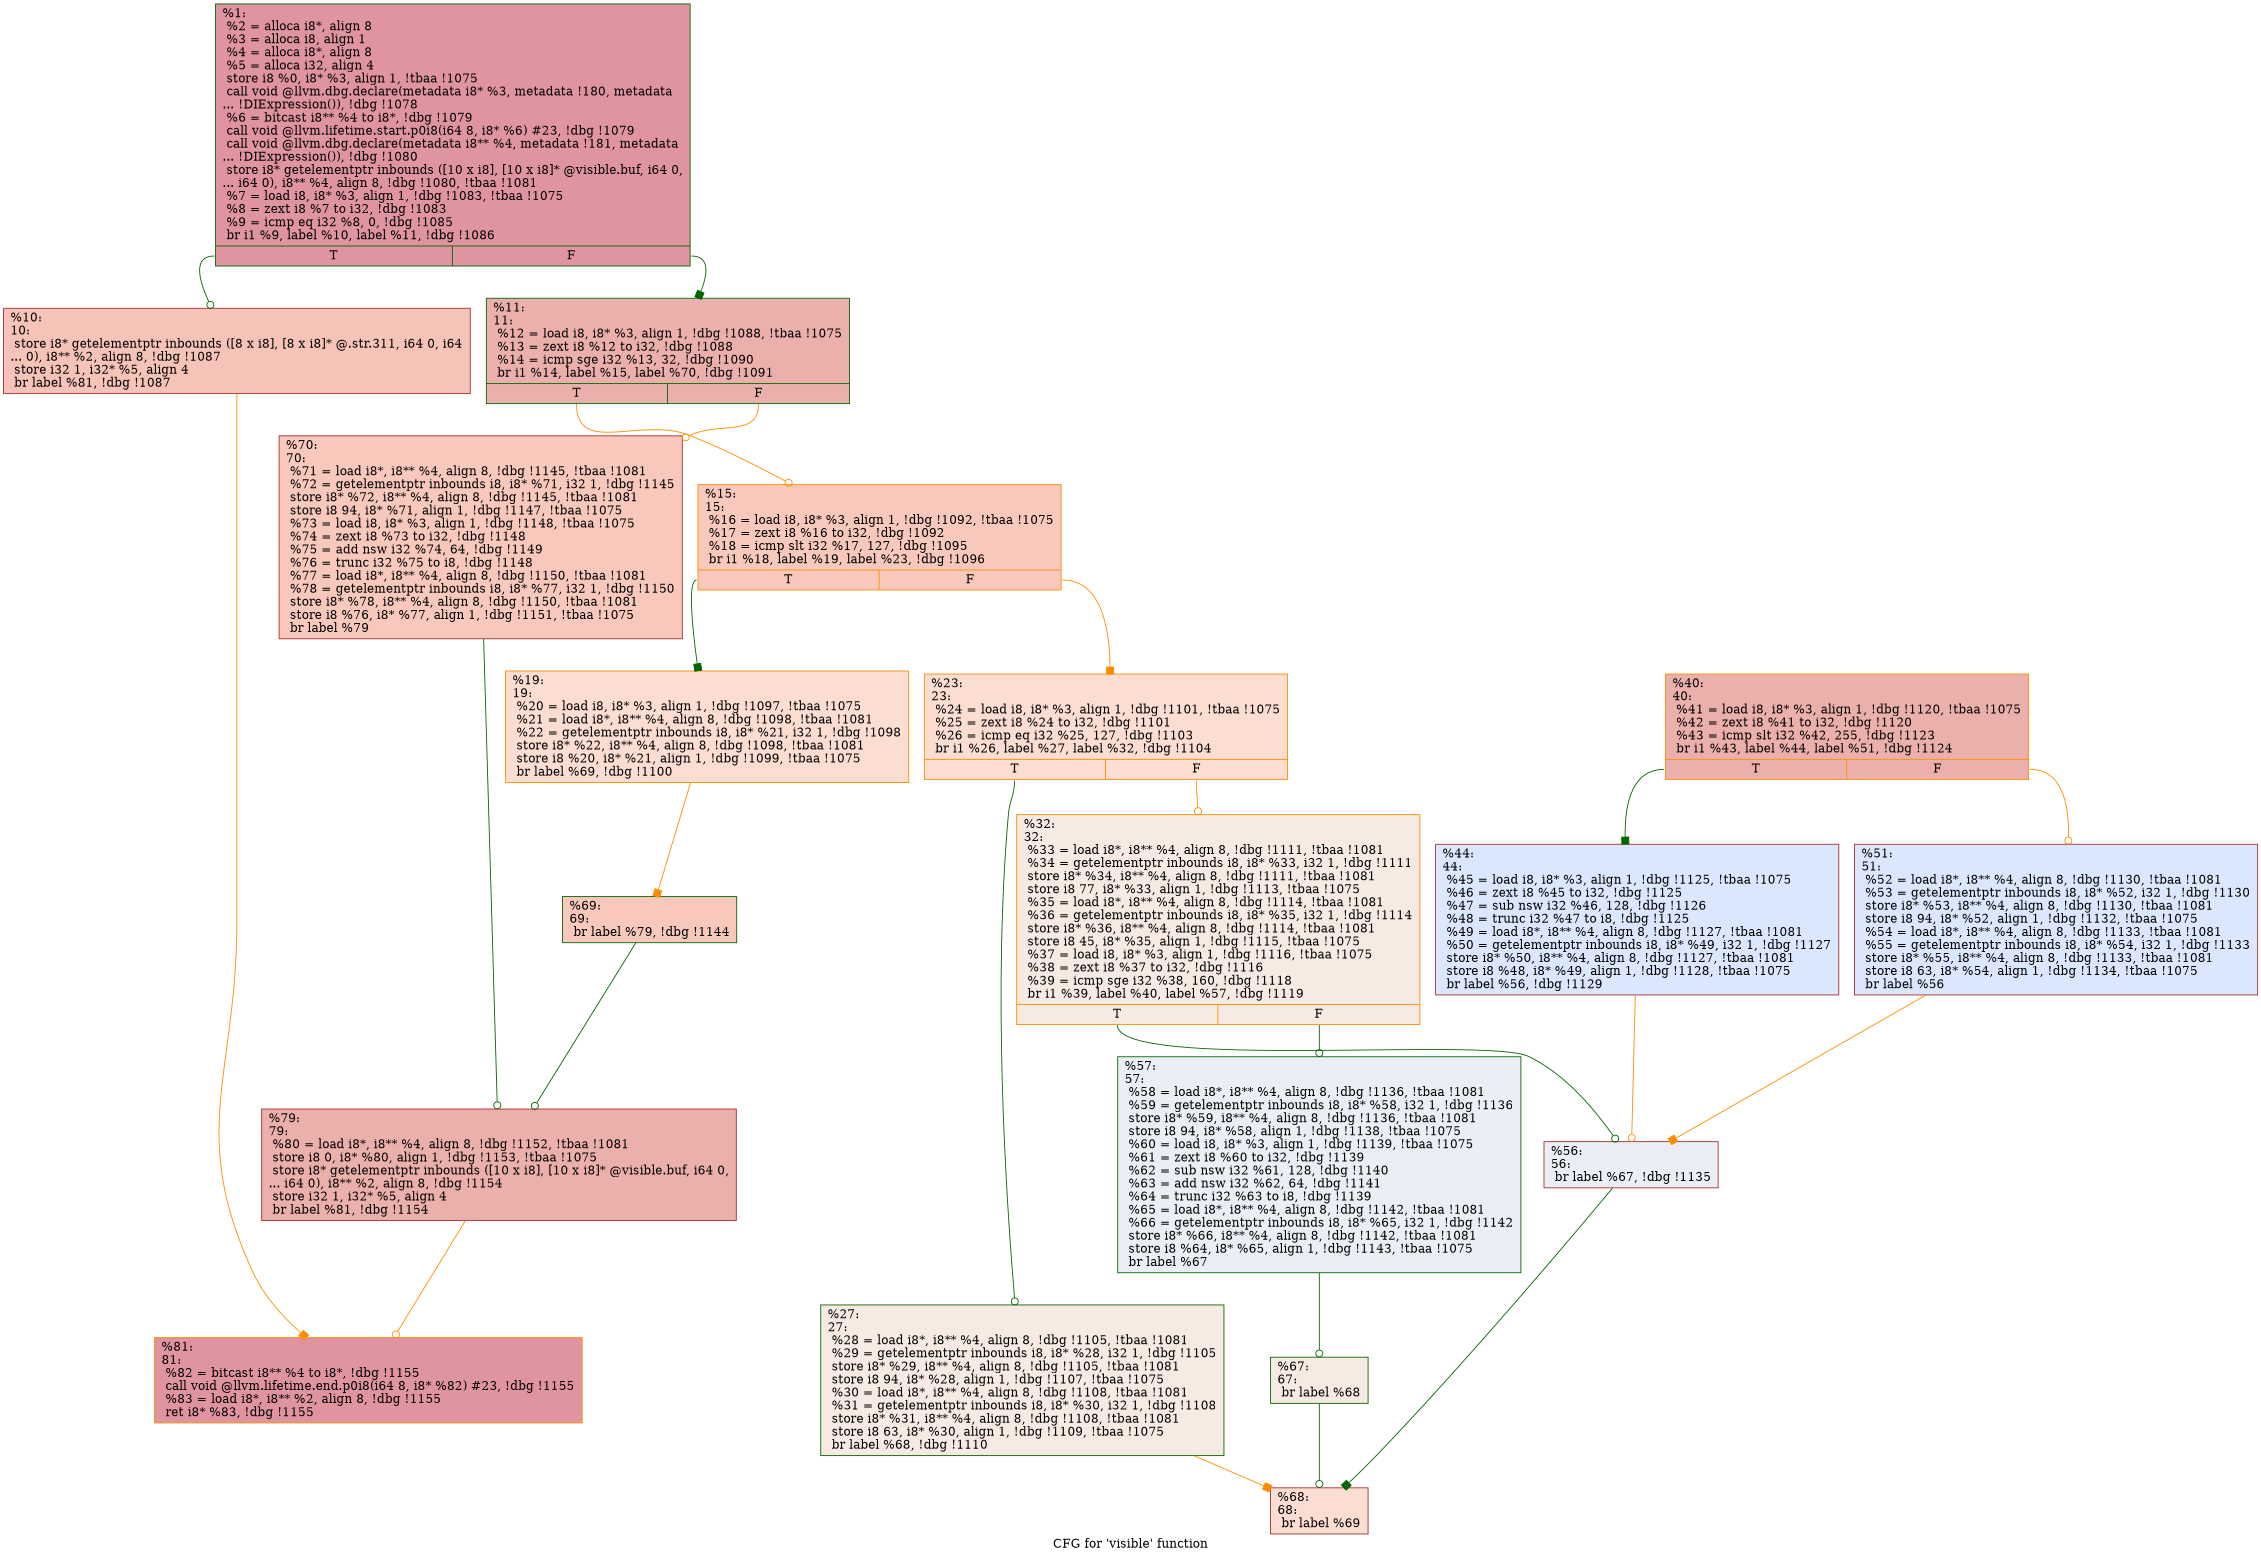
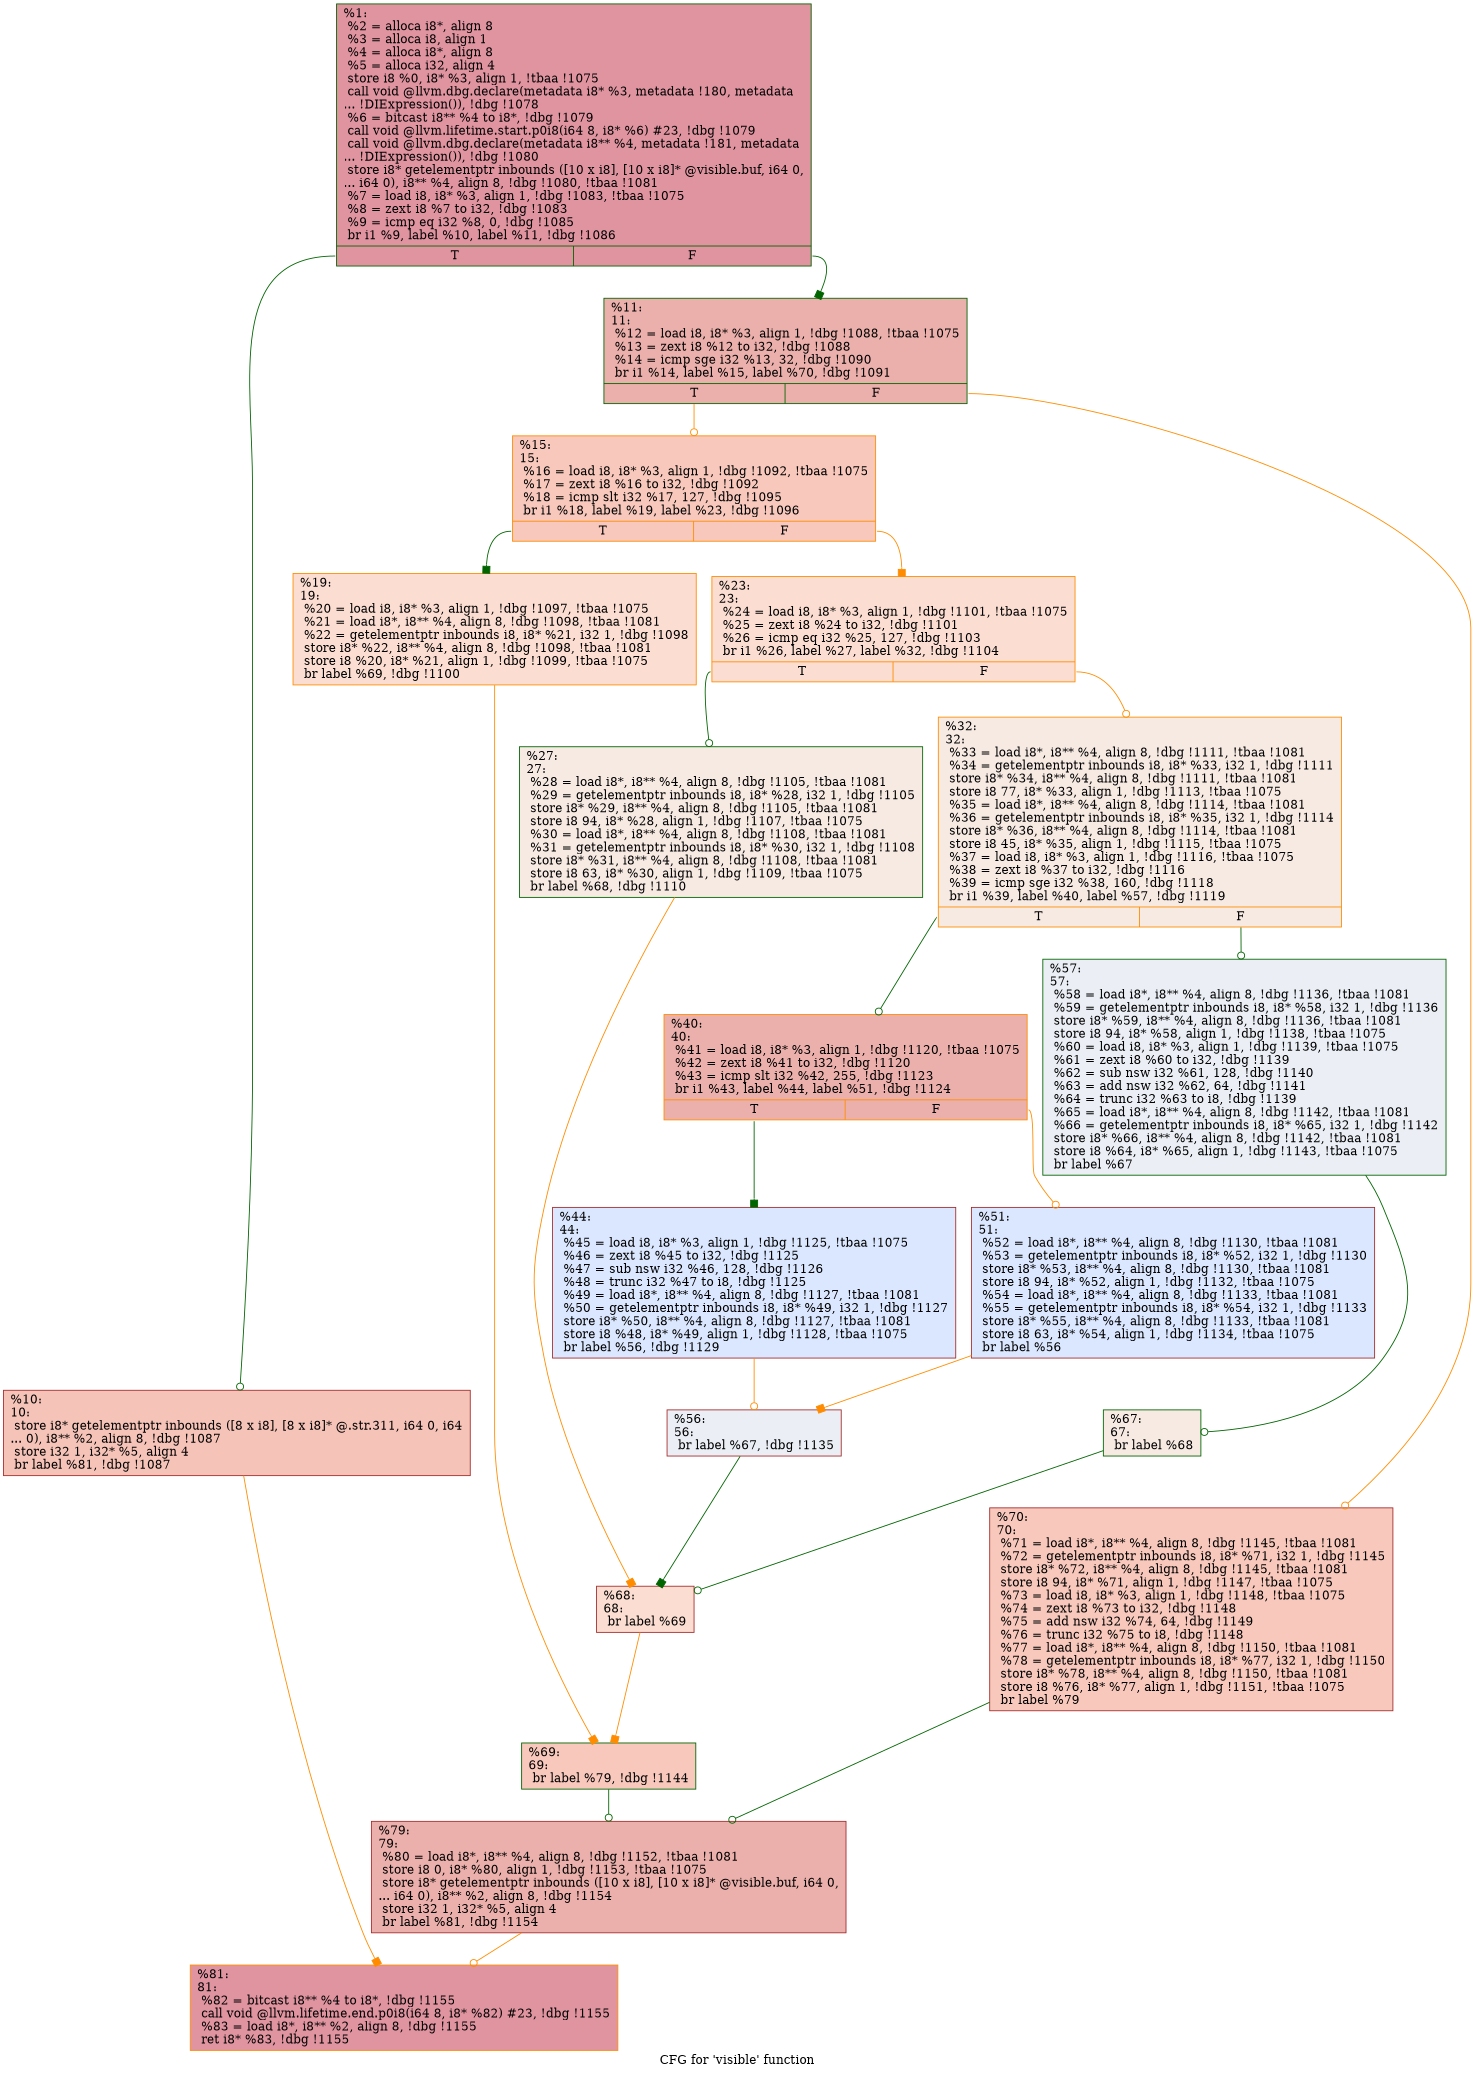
(1379, 1050) -> (909, 963)
none -> (628, 1683)
